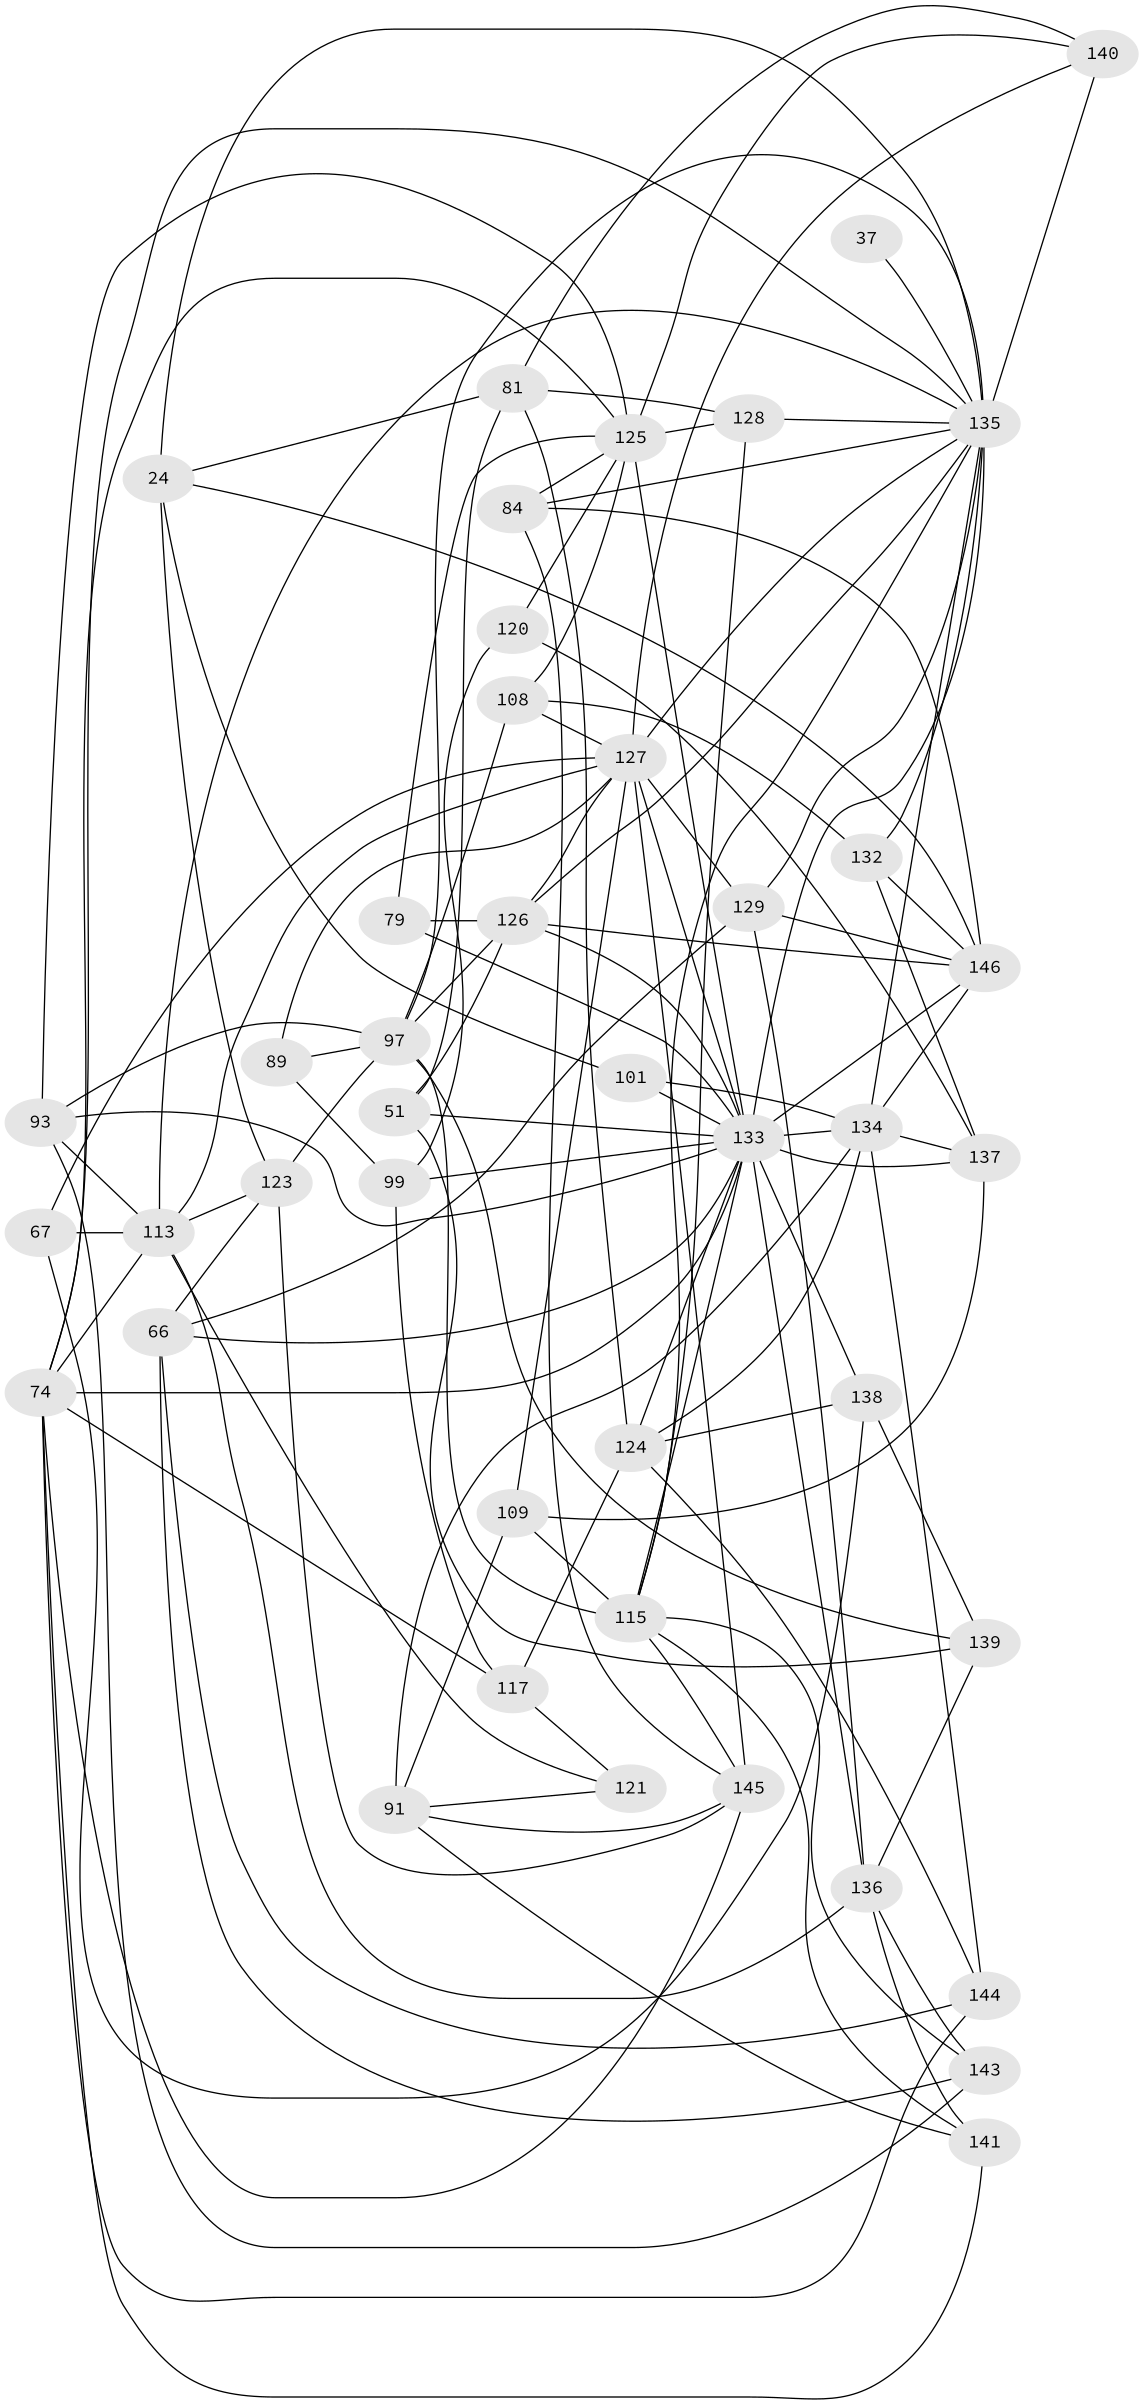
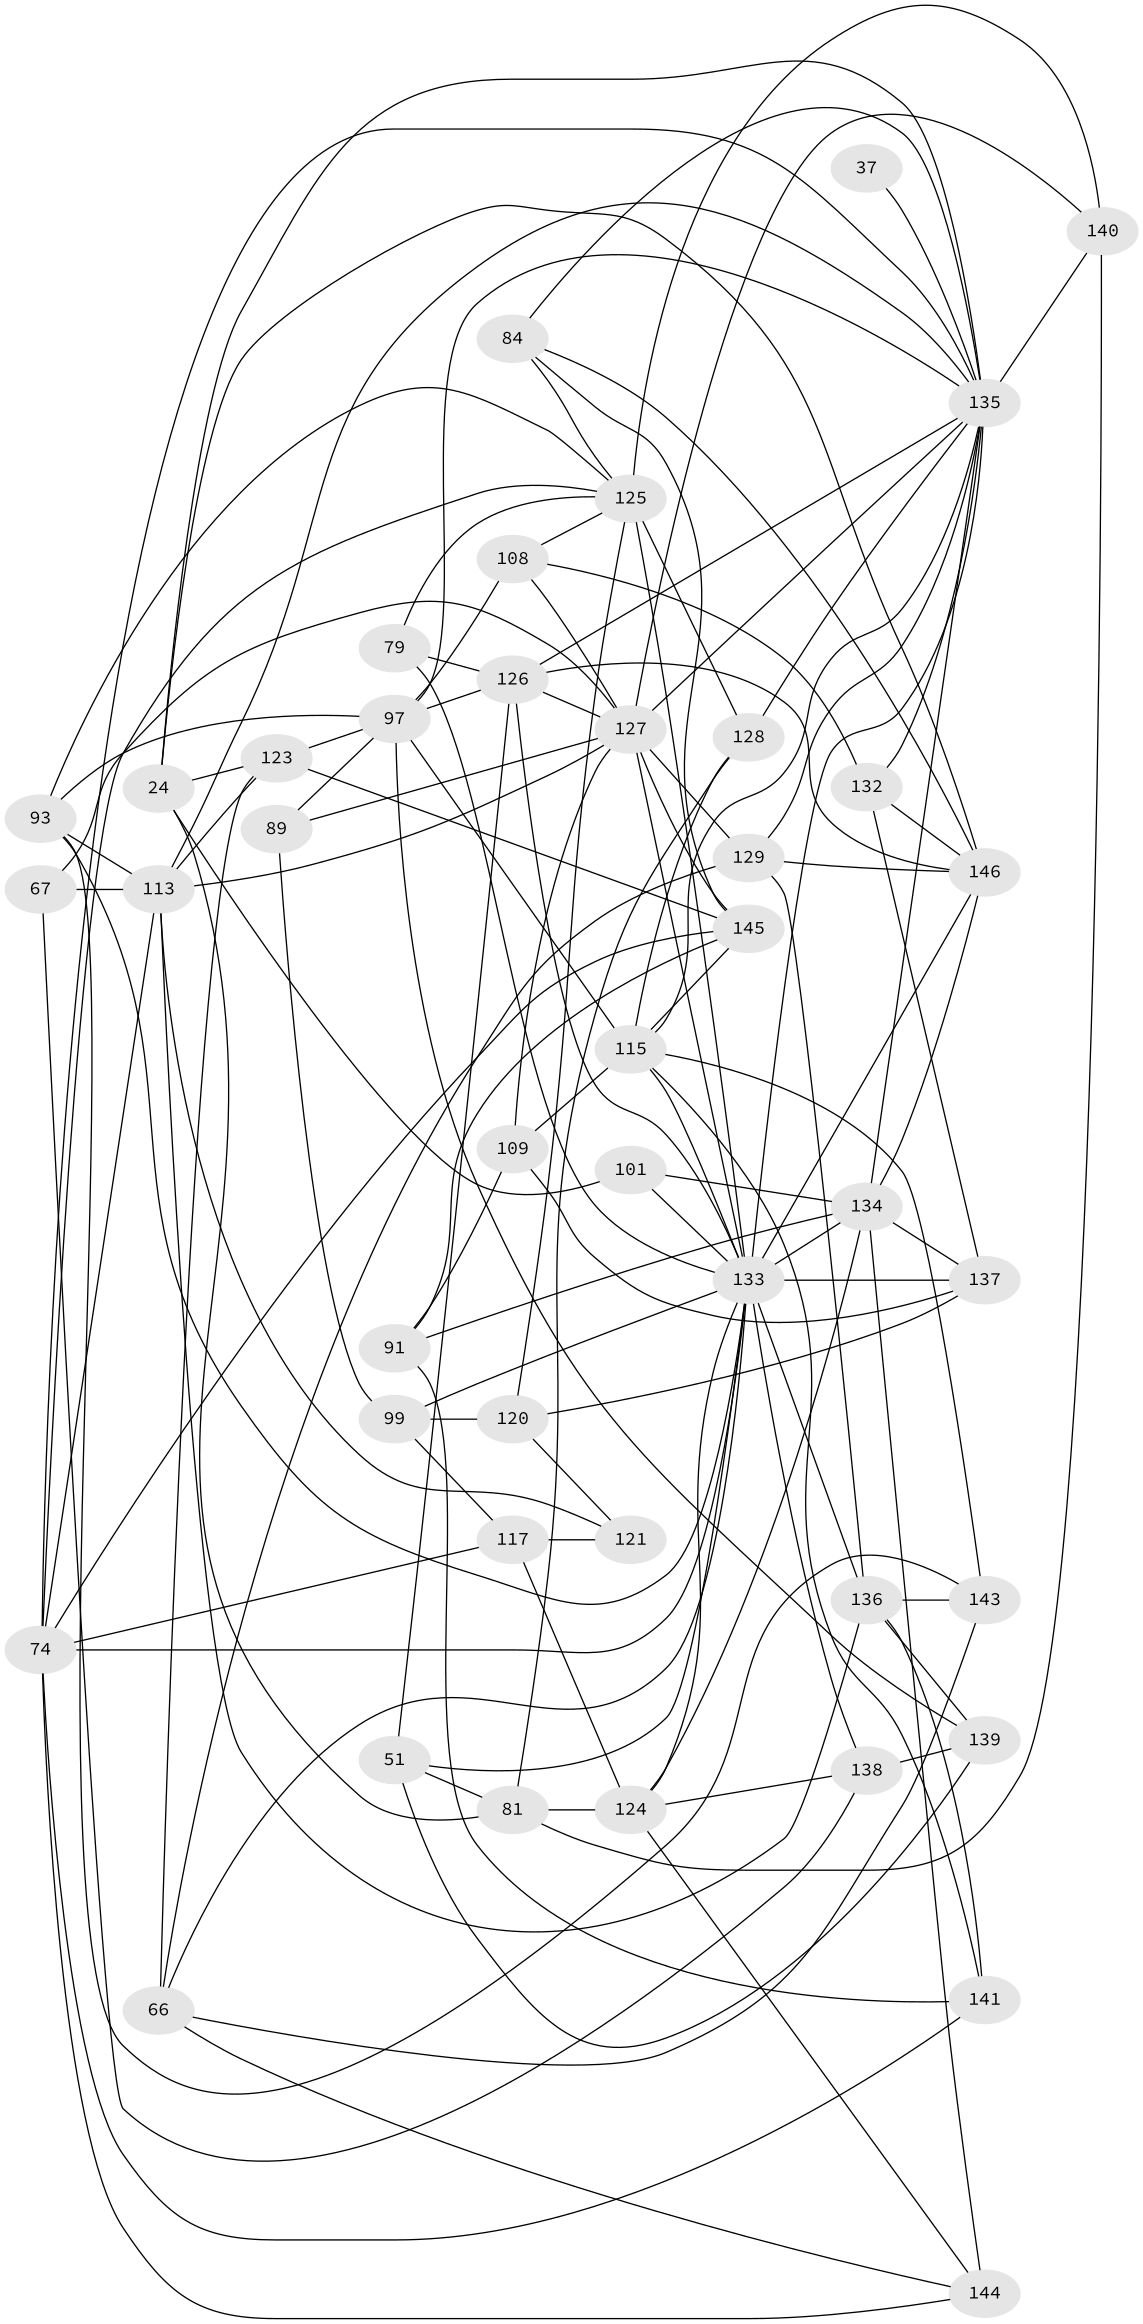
(513, 1799) -> (572, 1480)
